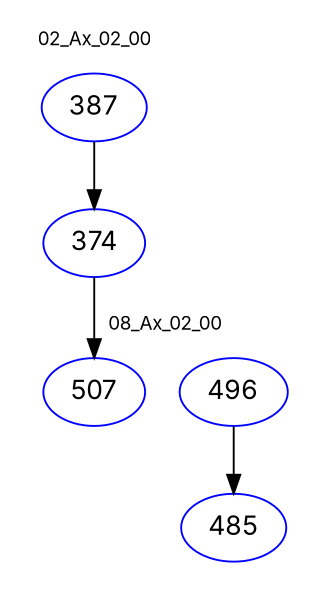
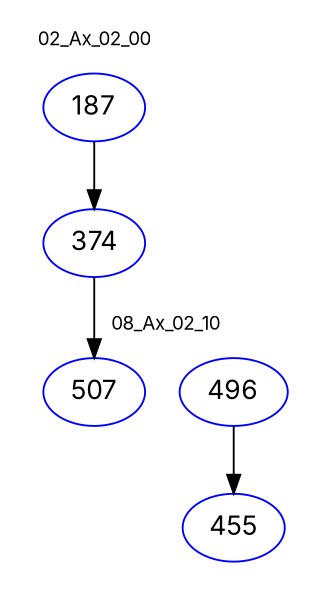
(94, 107) -> (94, 107)
(166, 325) -> (166, 325)
(234, 528) -> (234, 528)
